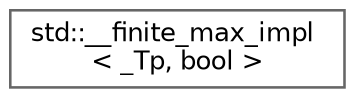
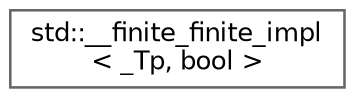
(177, 49) -> (177, 49)
